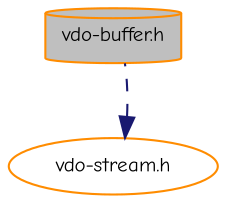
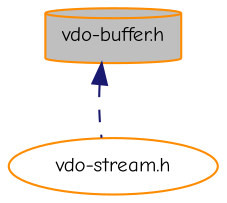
(127, 90) -> (99, 111)
